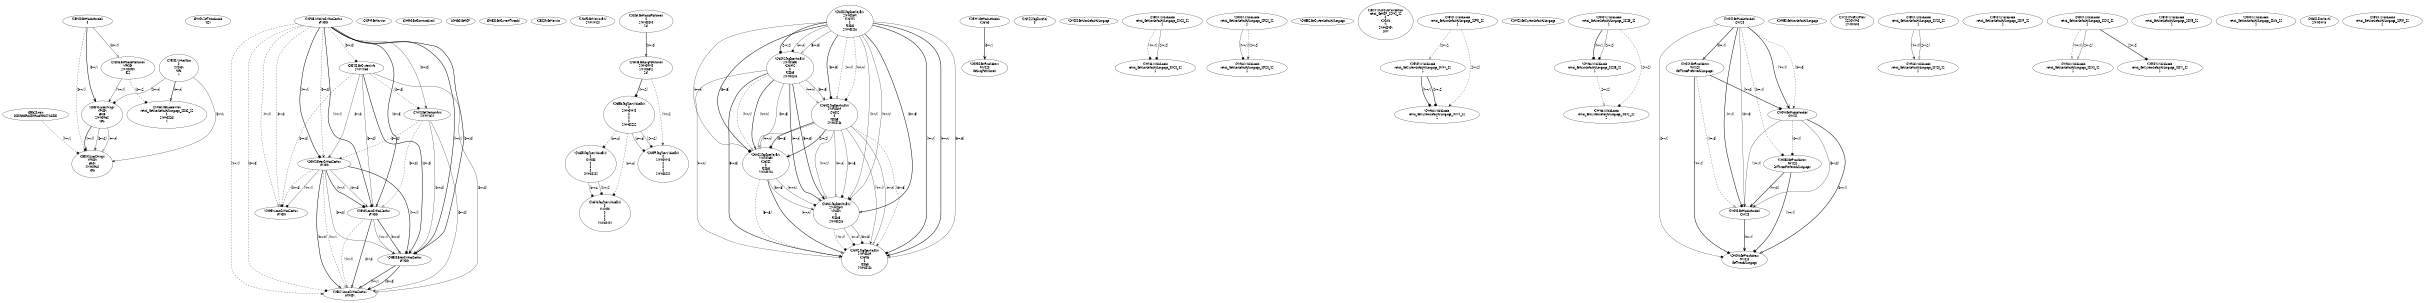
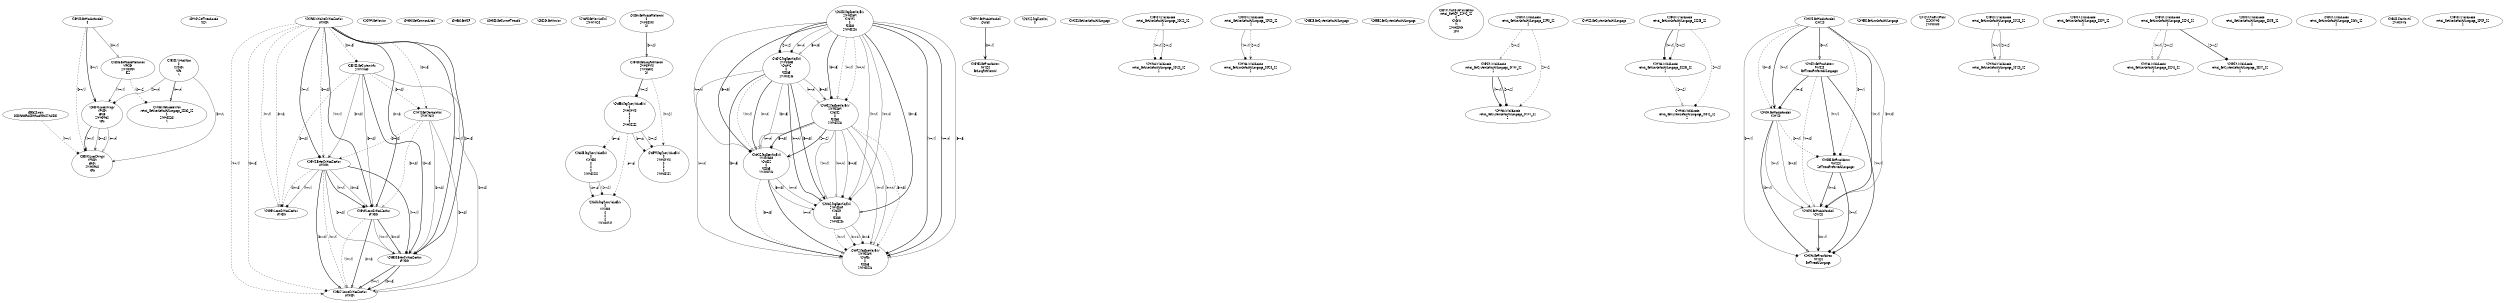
none -> (1327, 21)
(396, 46) -> (396, 46)
none -> (1828, 115)
